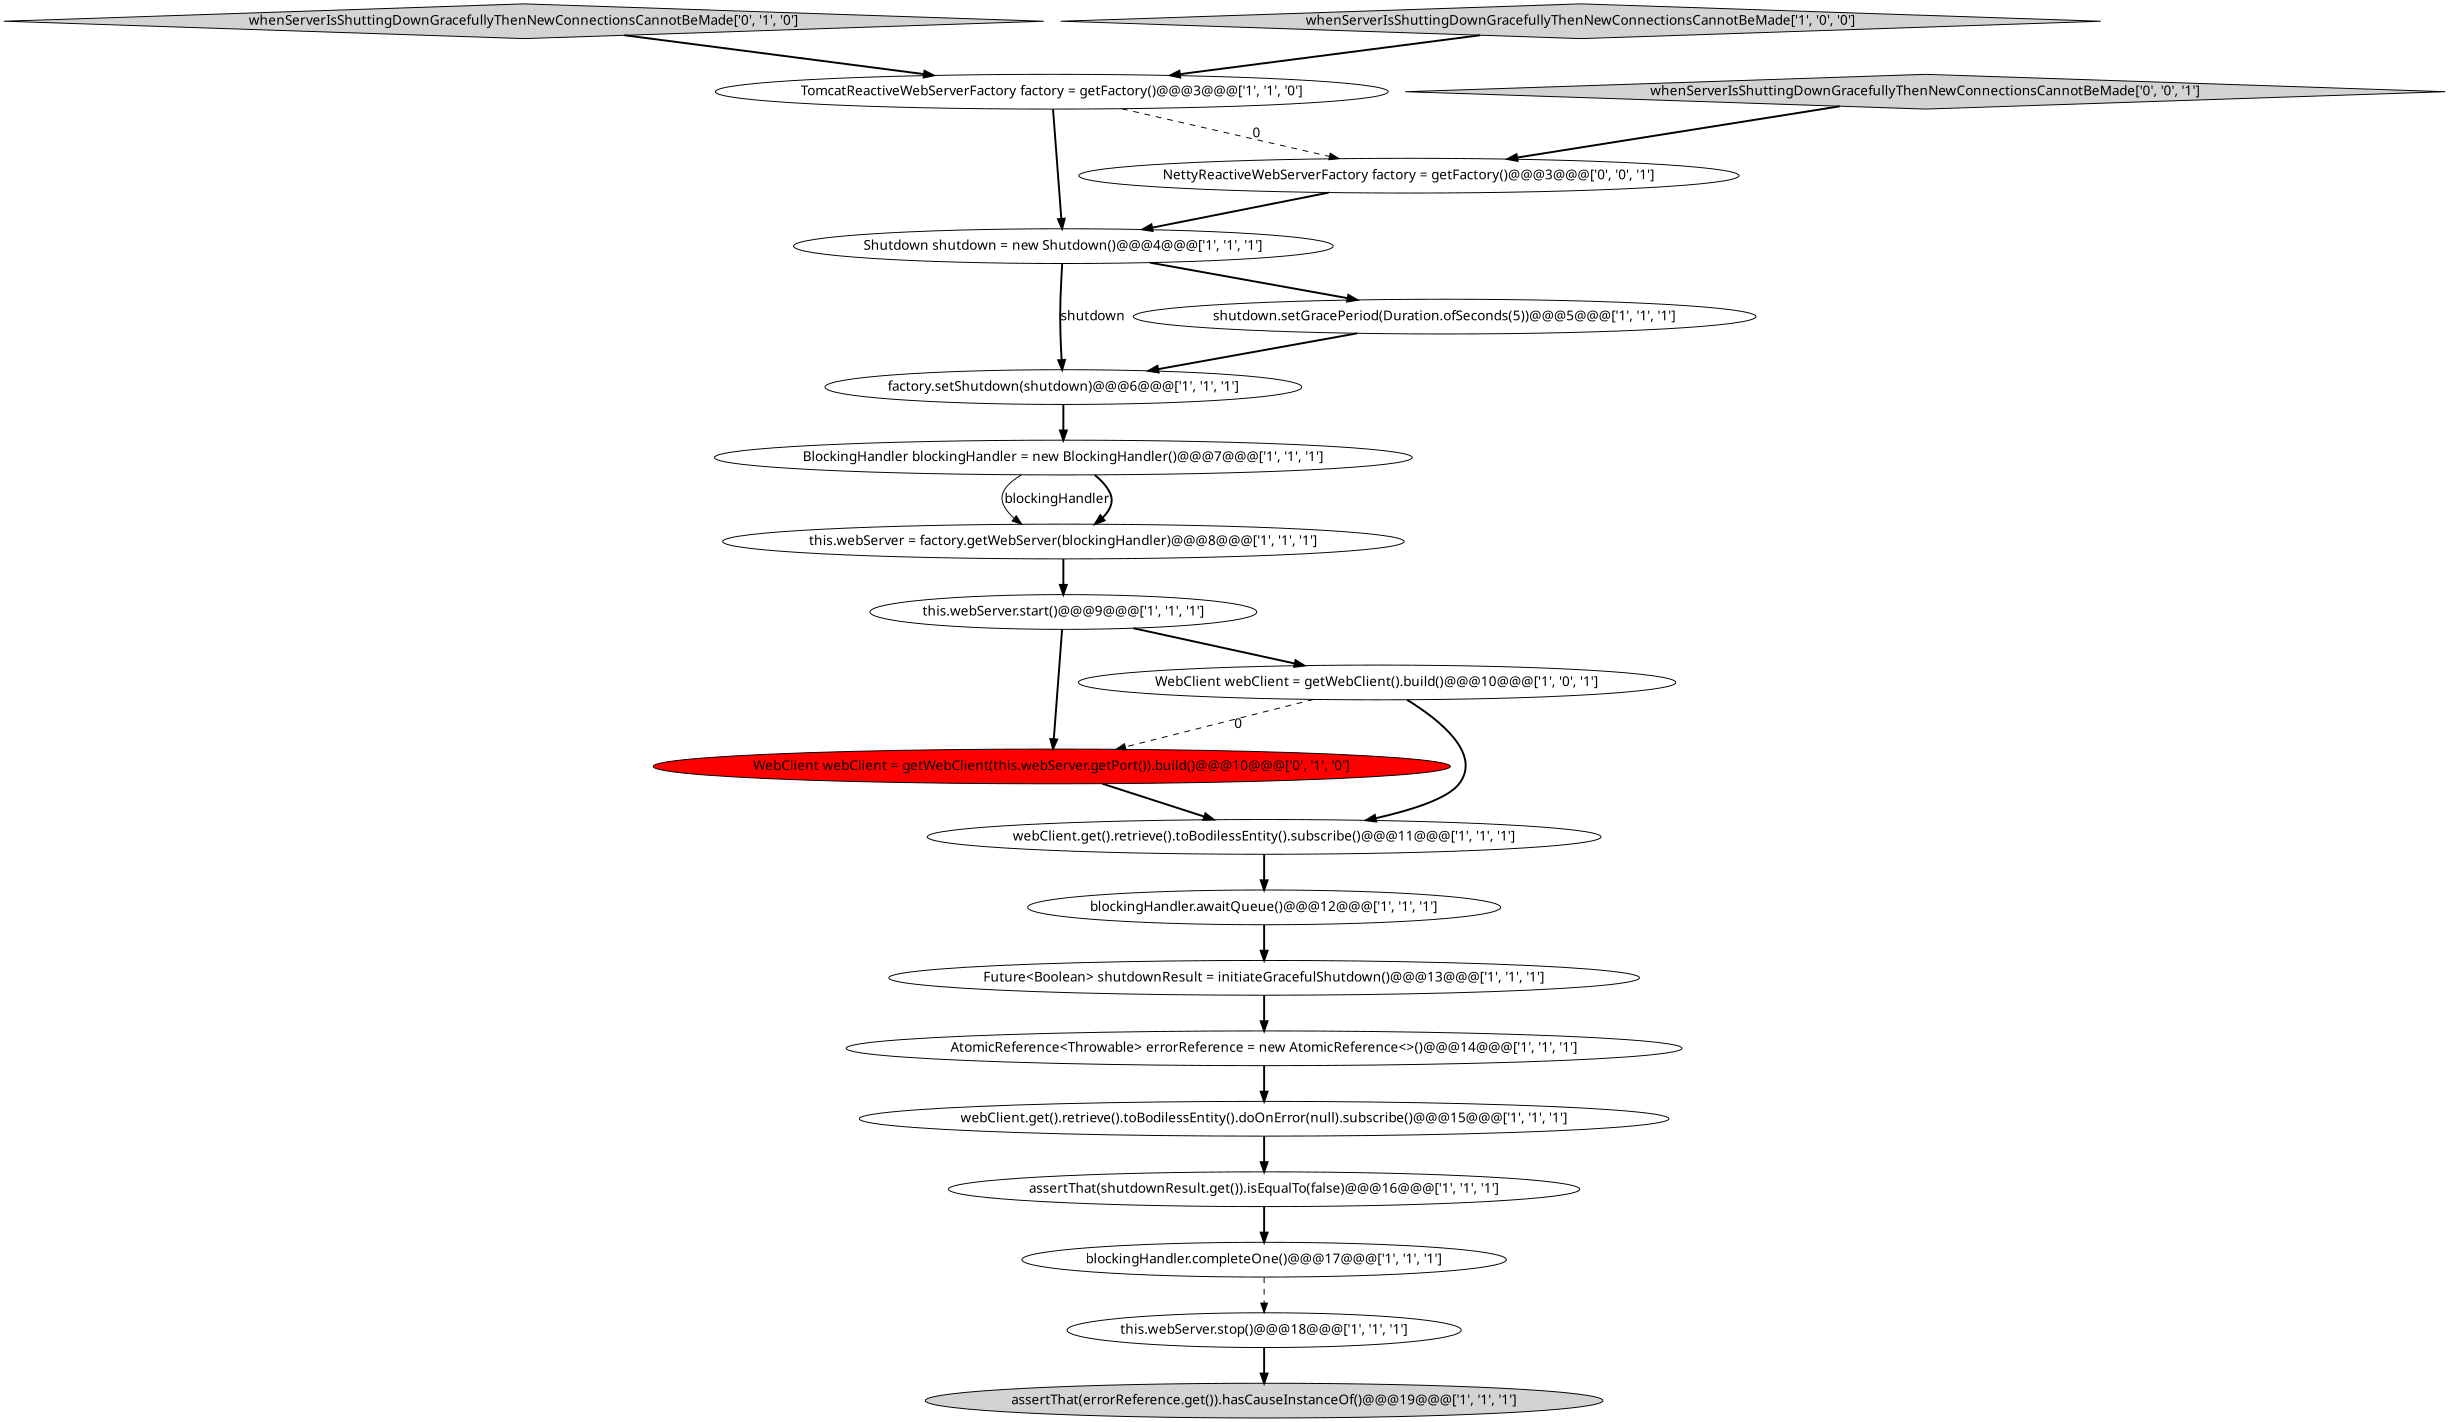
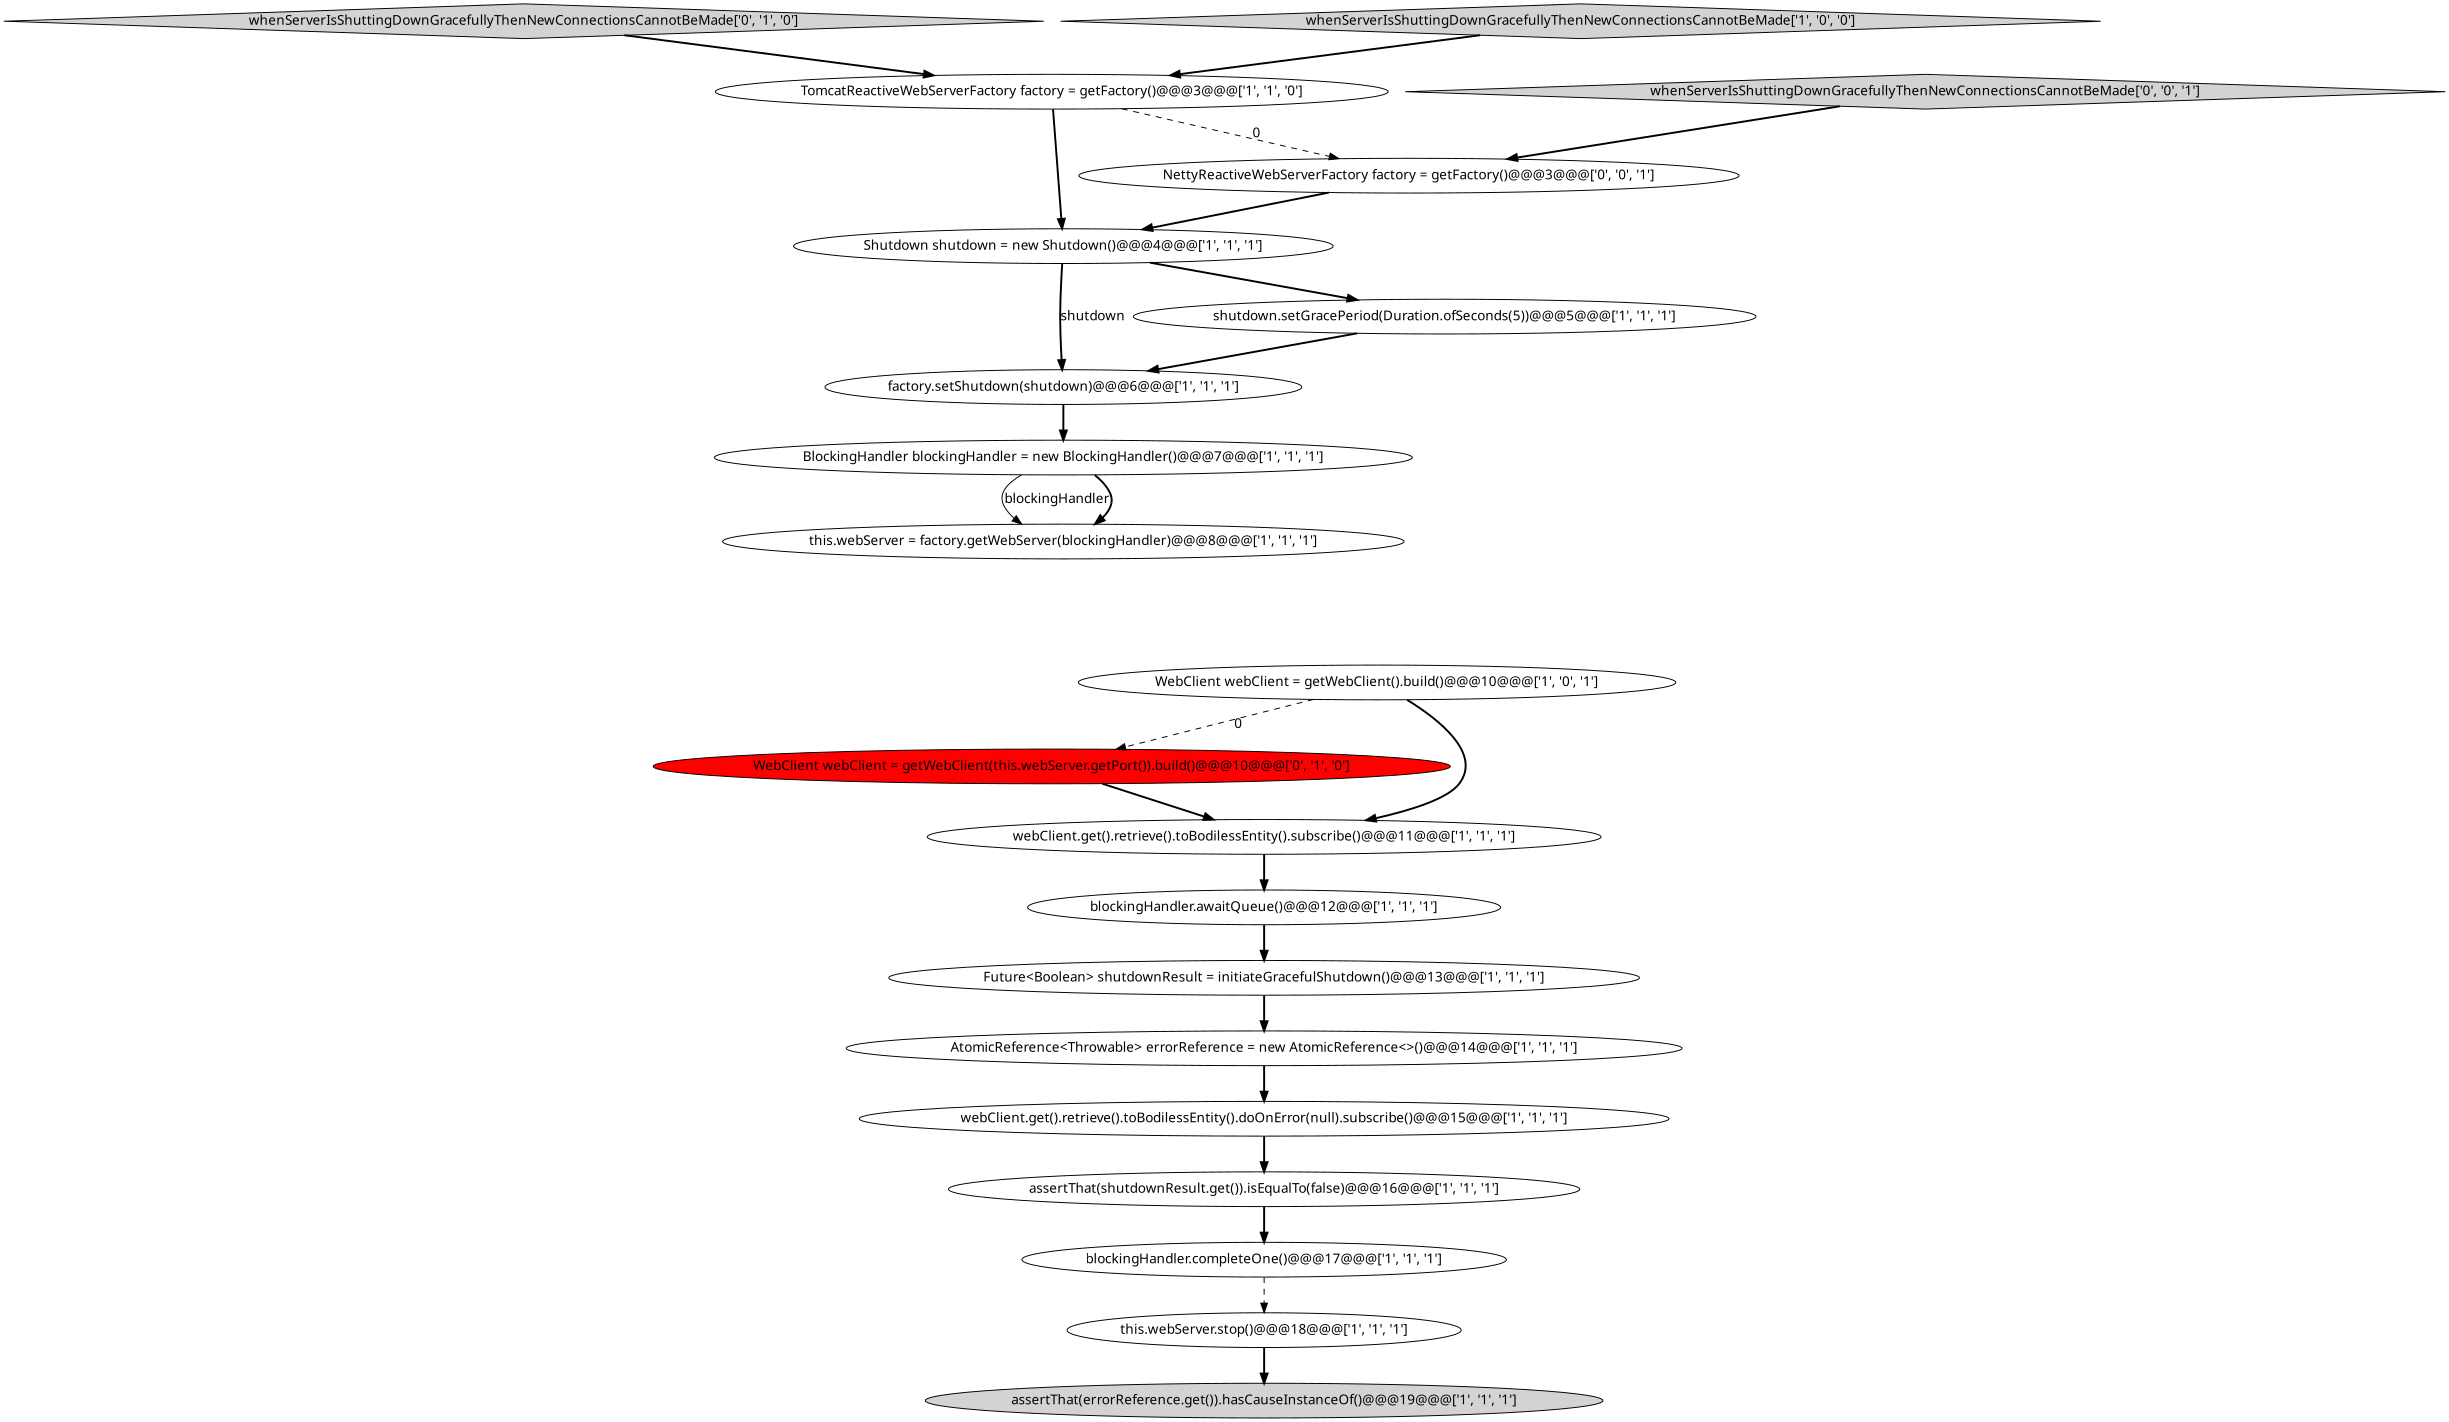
(1063, 612) -> none
